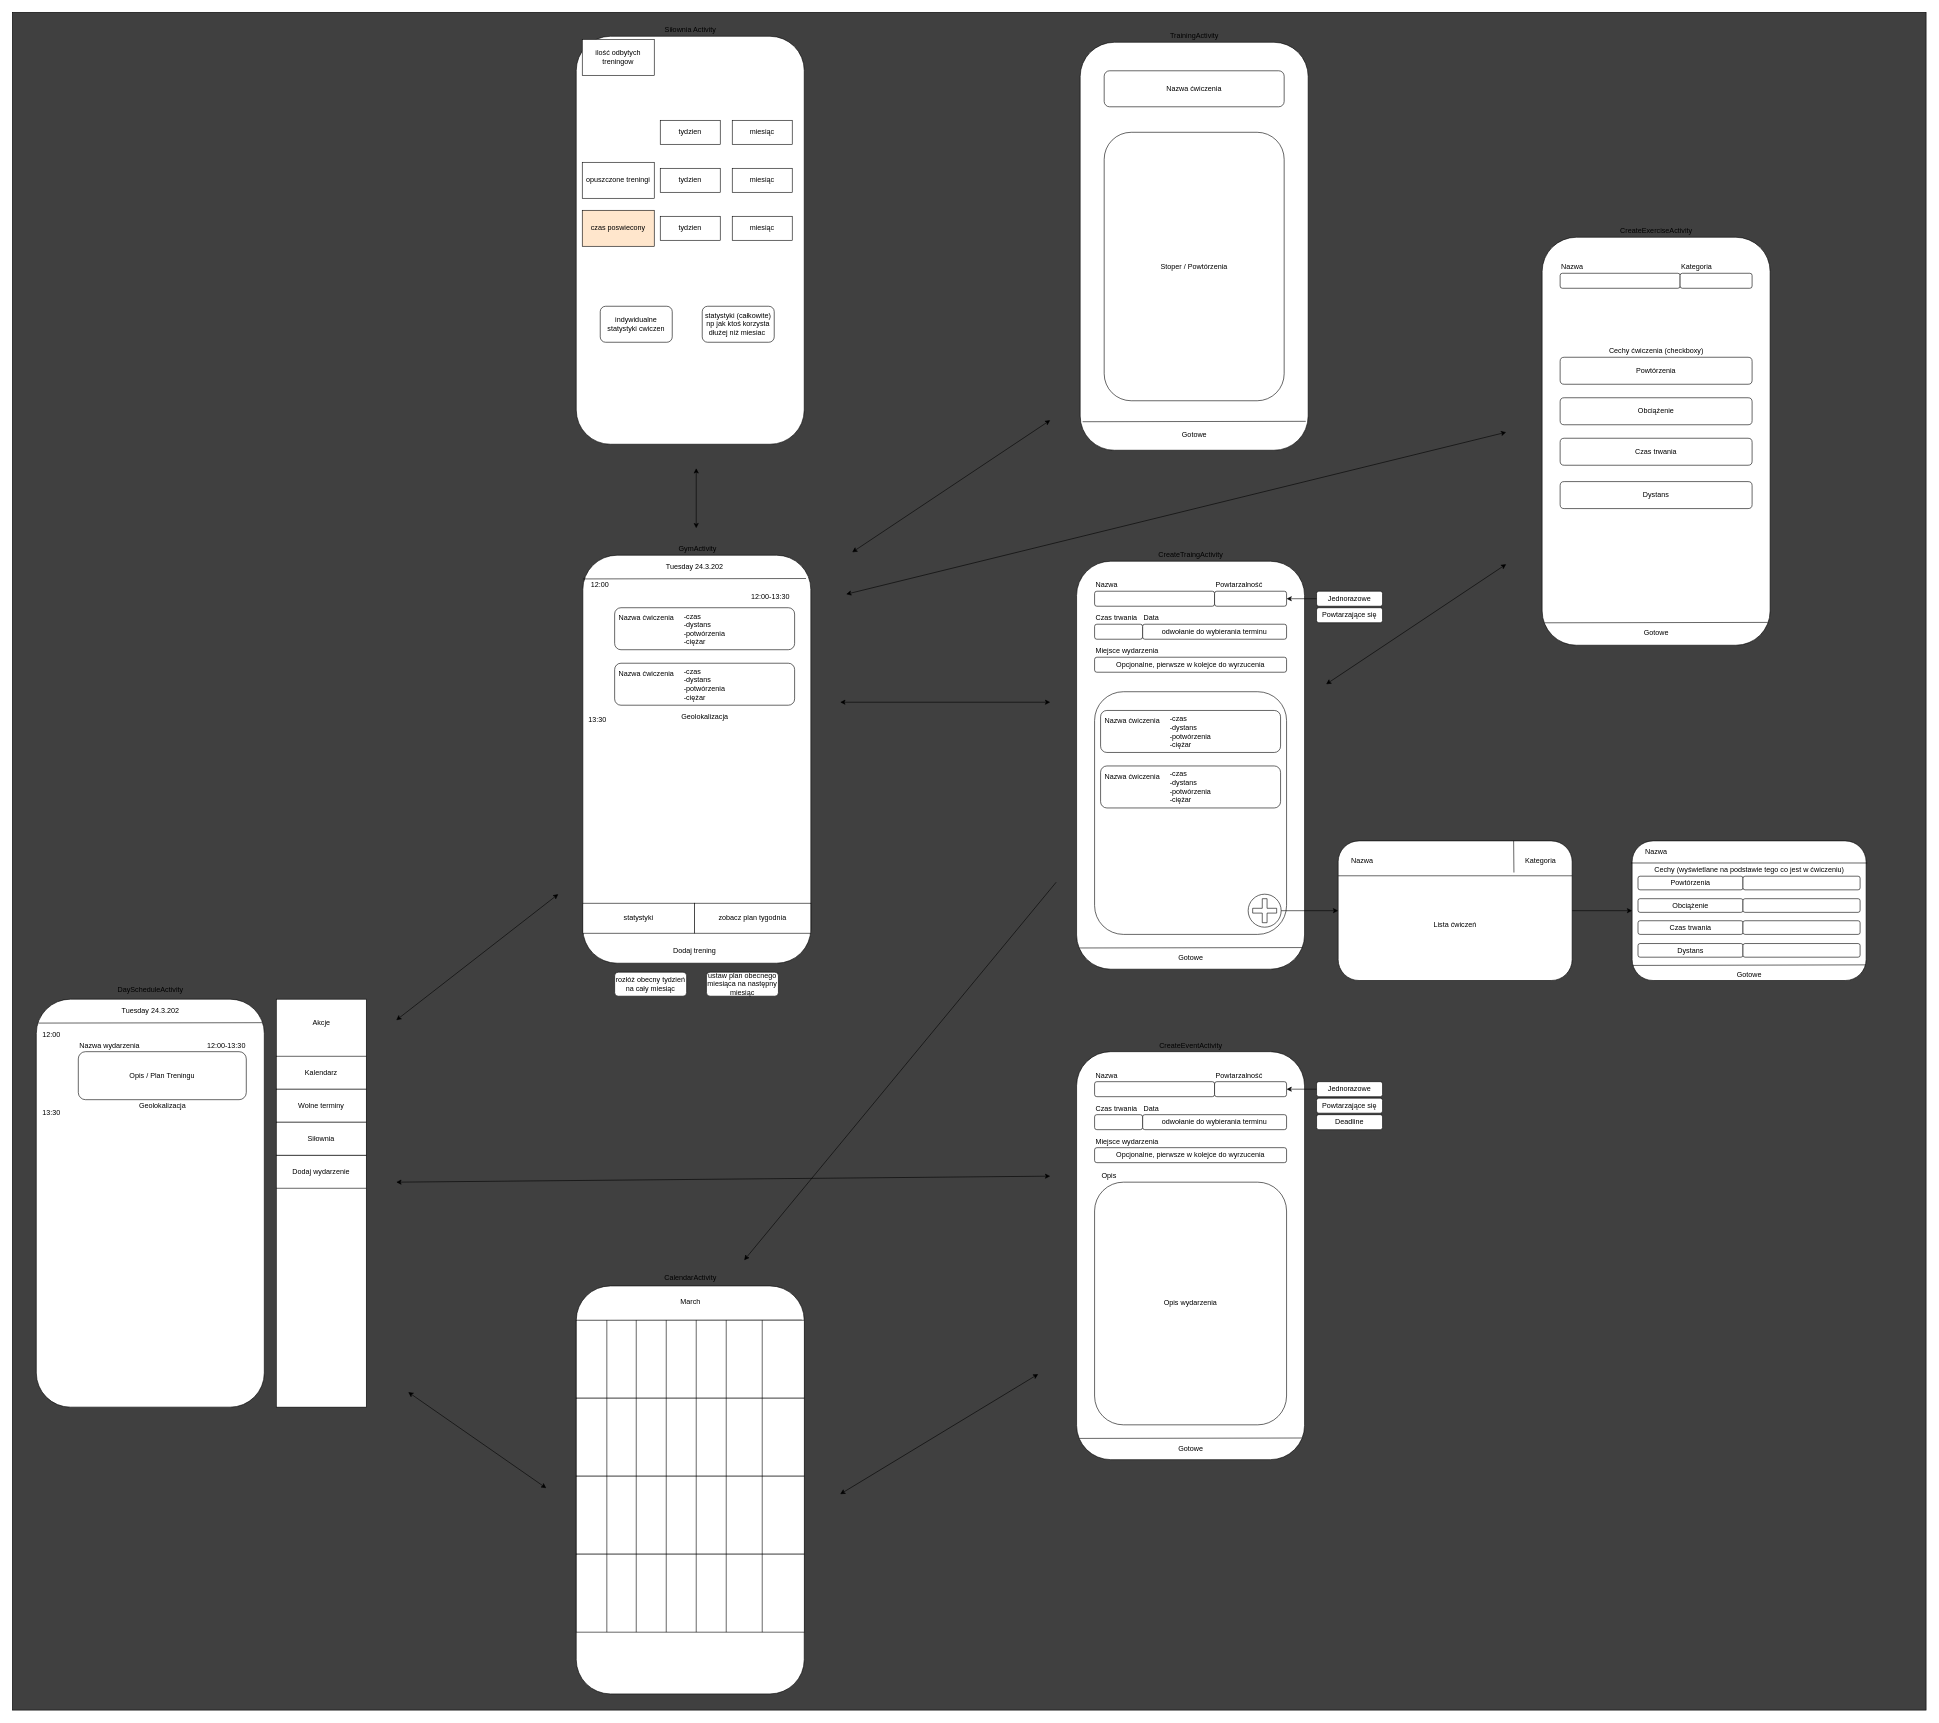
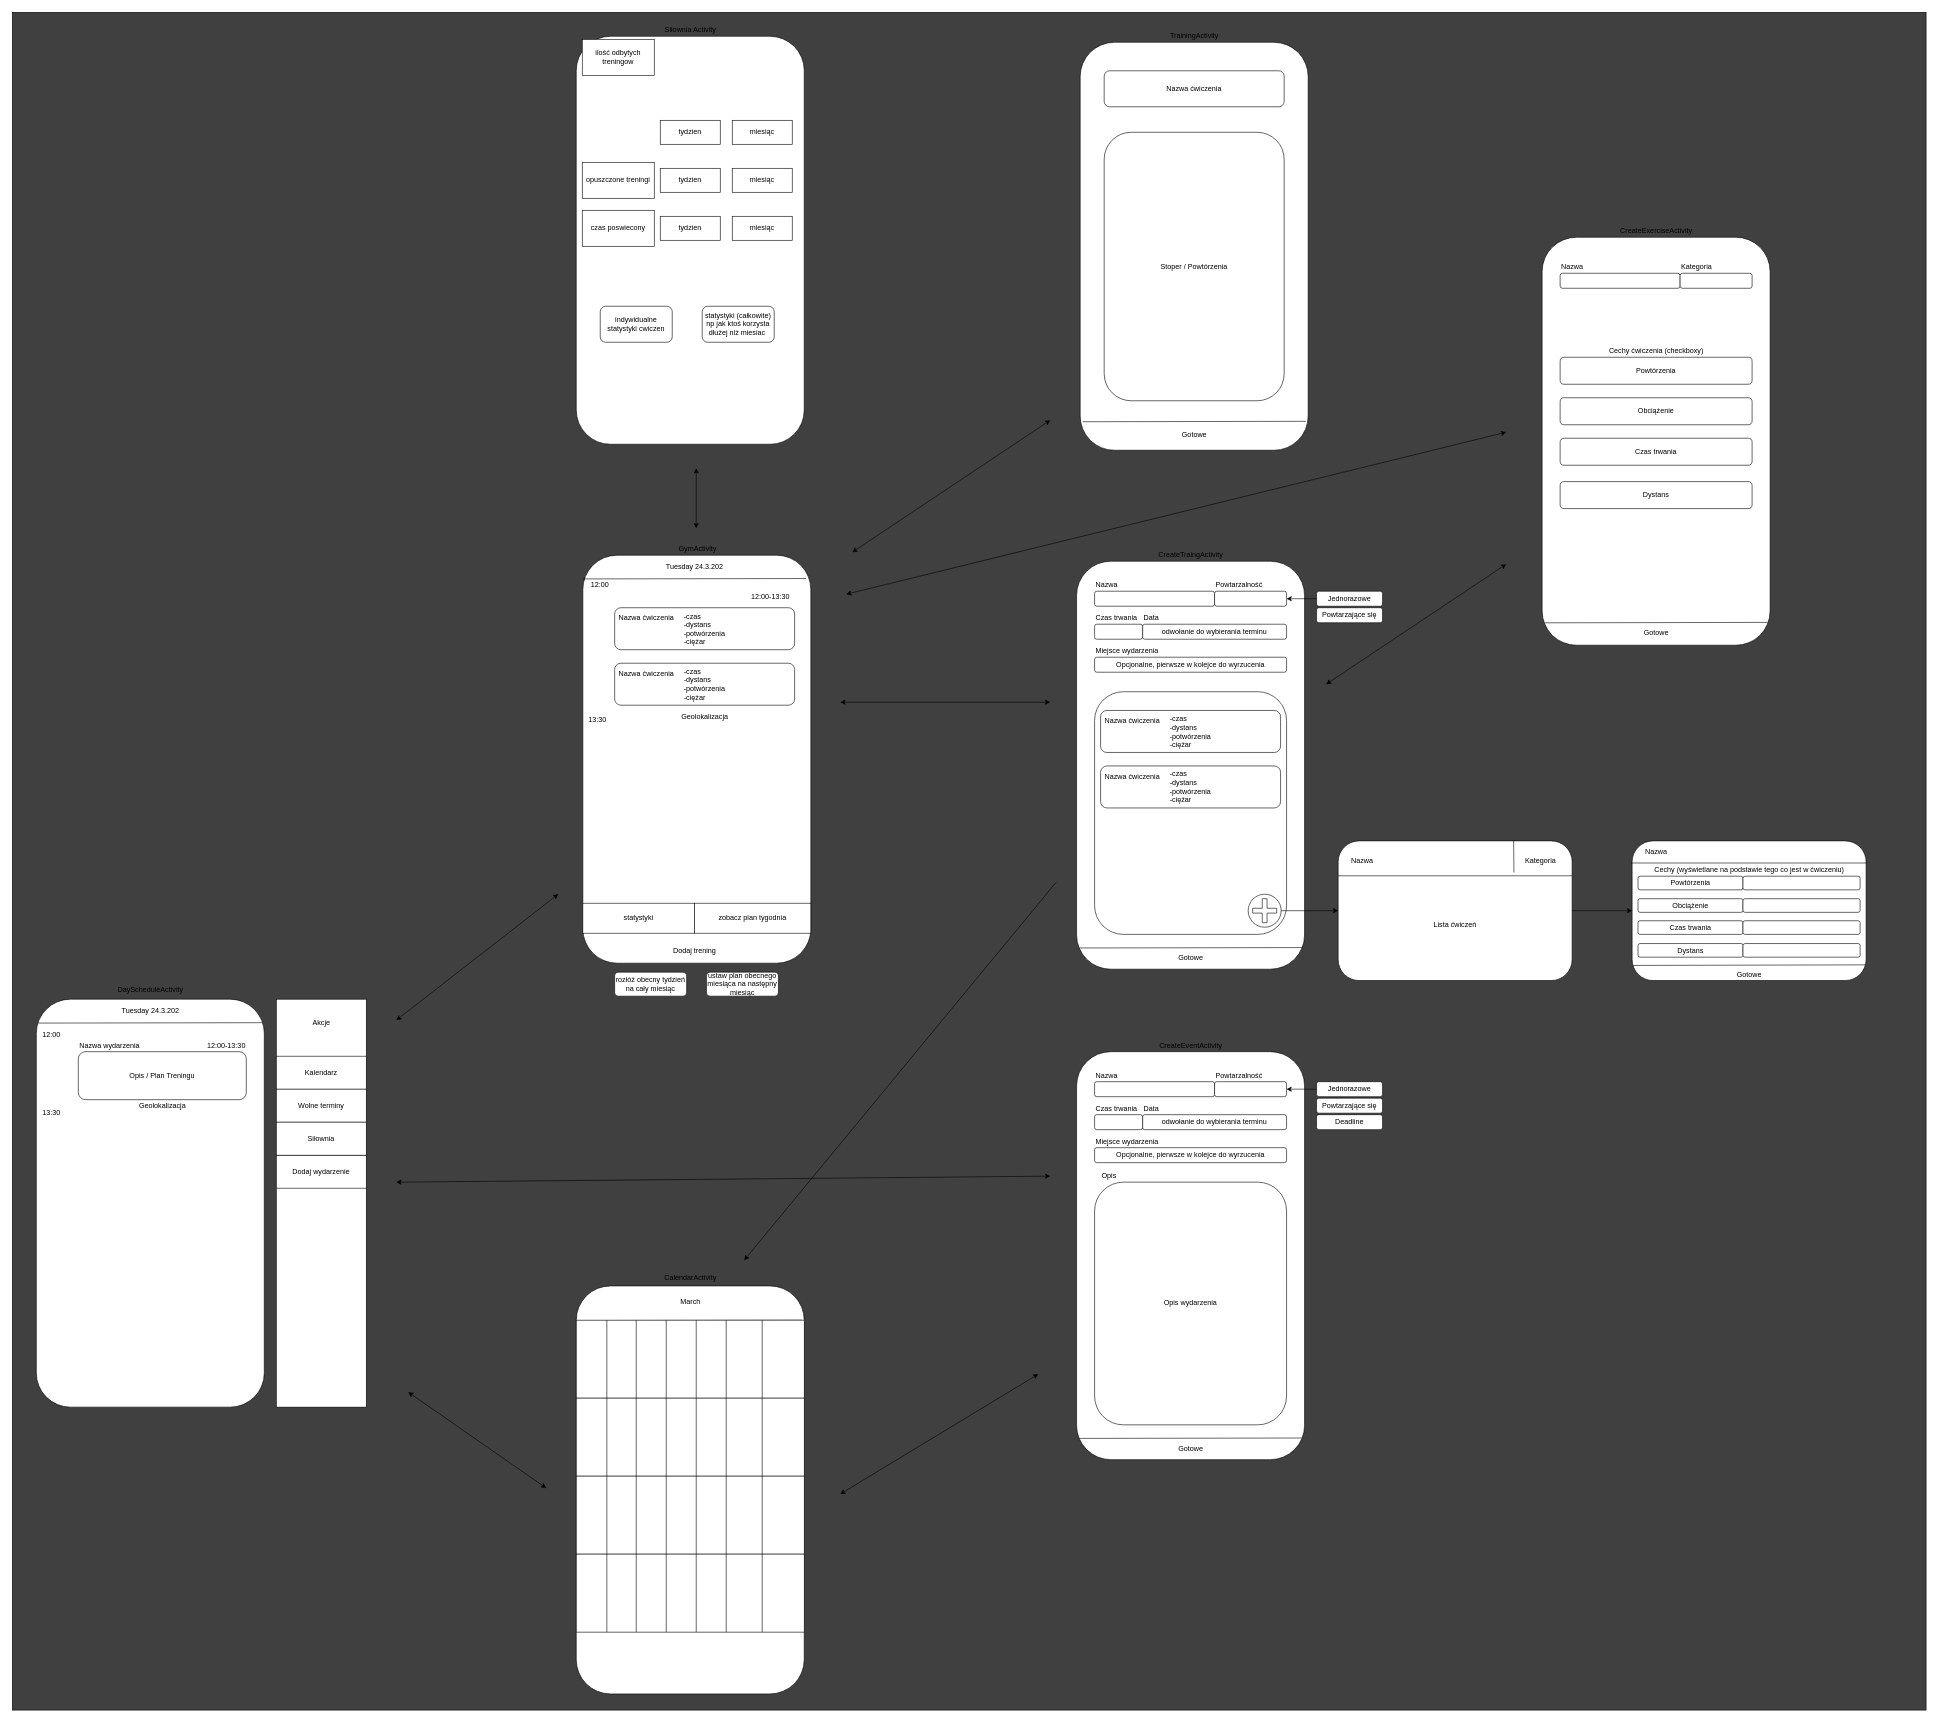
(618, 228) -> (618, 228)
